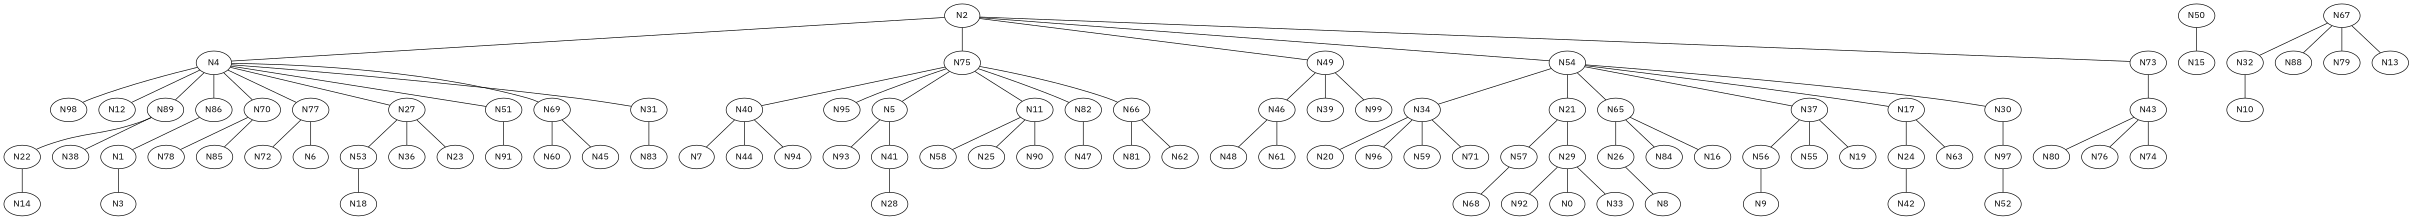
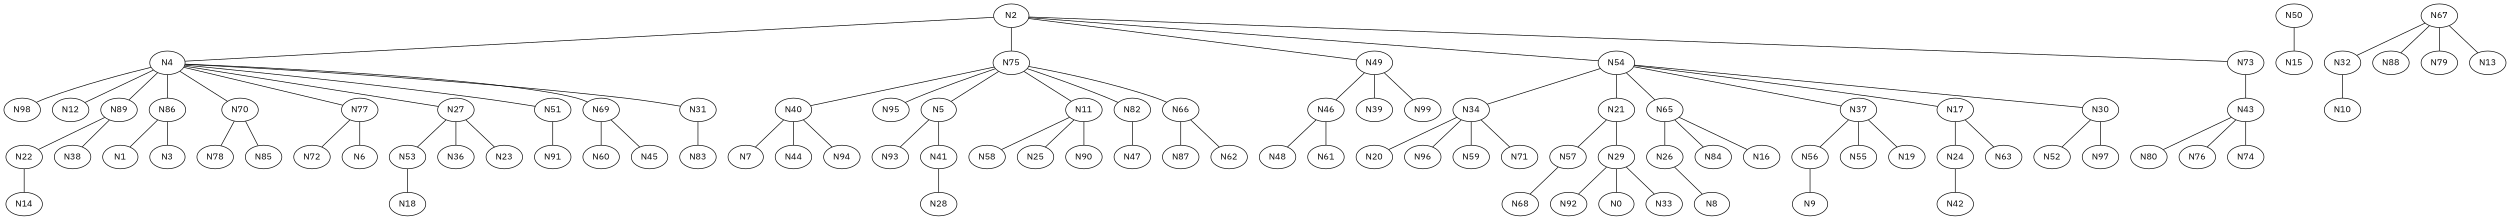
(1132, 157) -> (1181, 157)
(118, 181) -> (167, 134)
(2003, 181) -> (2076, 134)
